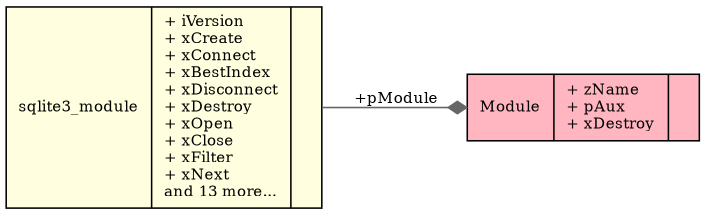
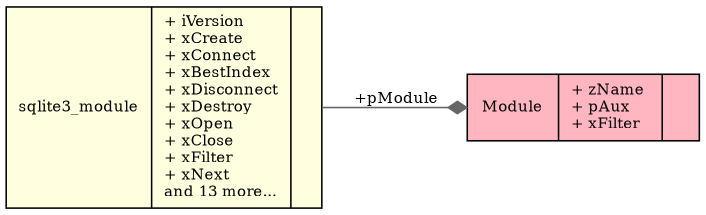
(611, 124) -> (606, 124)
